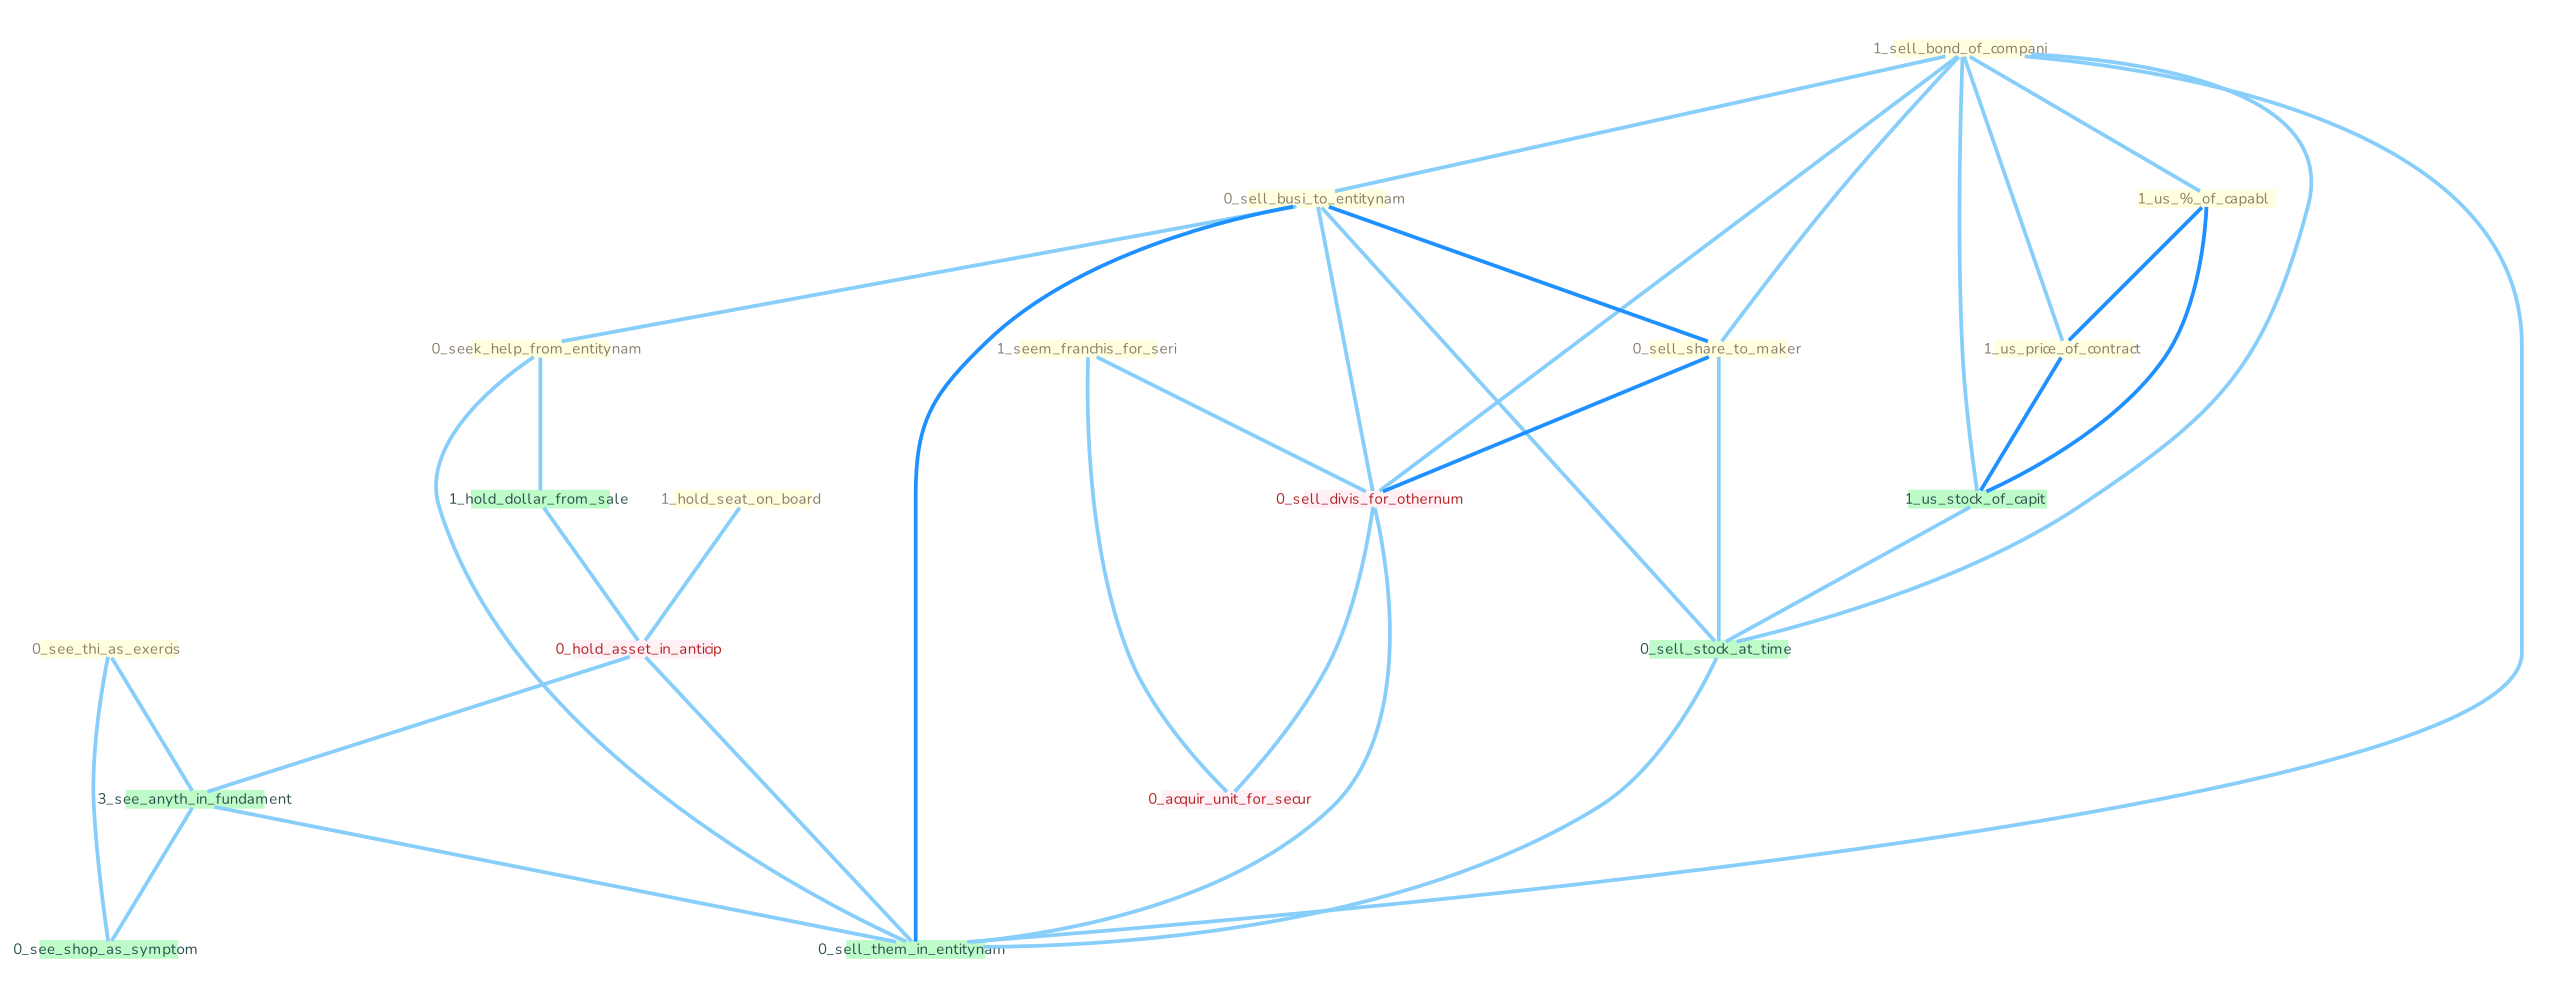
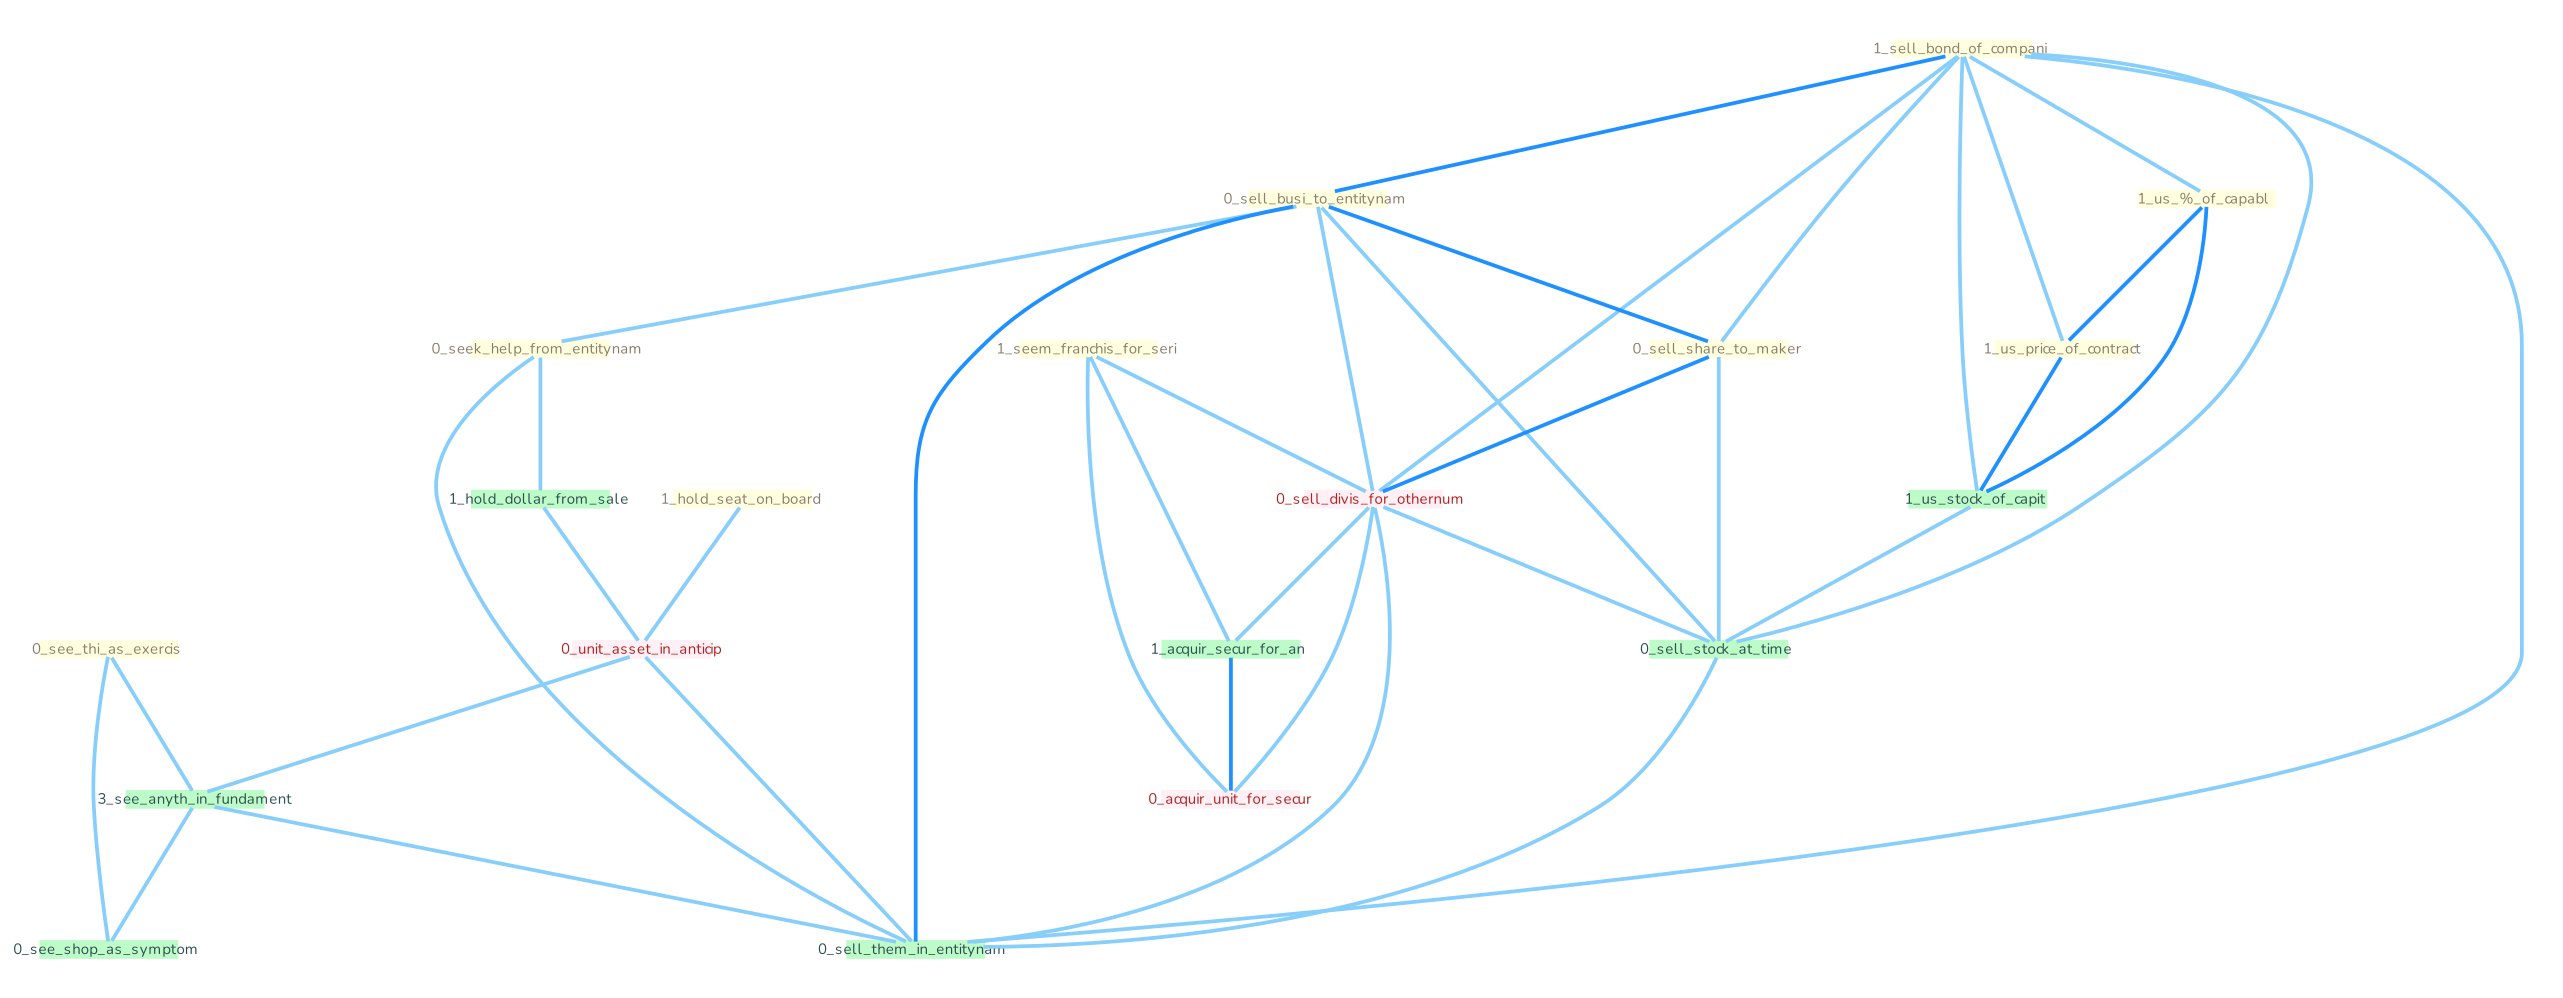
(1640, 124) -> (1640, 124)
none -> (1546, 574)
(642, 649) -> (642, 649)
none -> (1231, 649)
